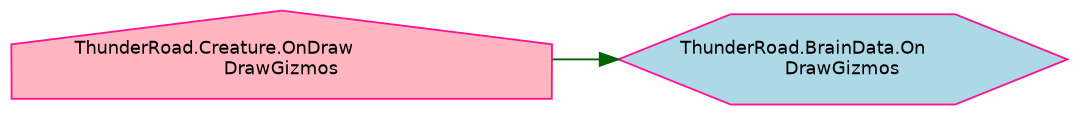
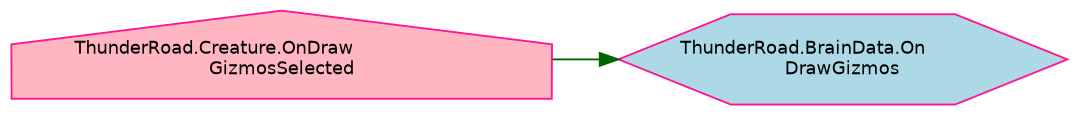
(282, 59) -> (282, 59)
